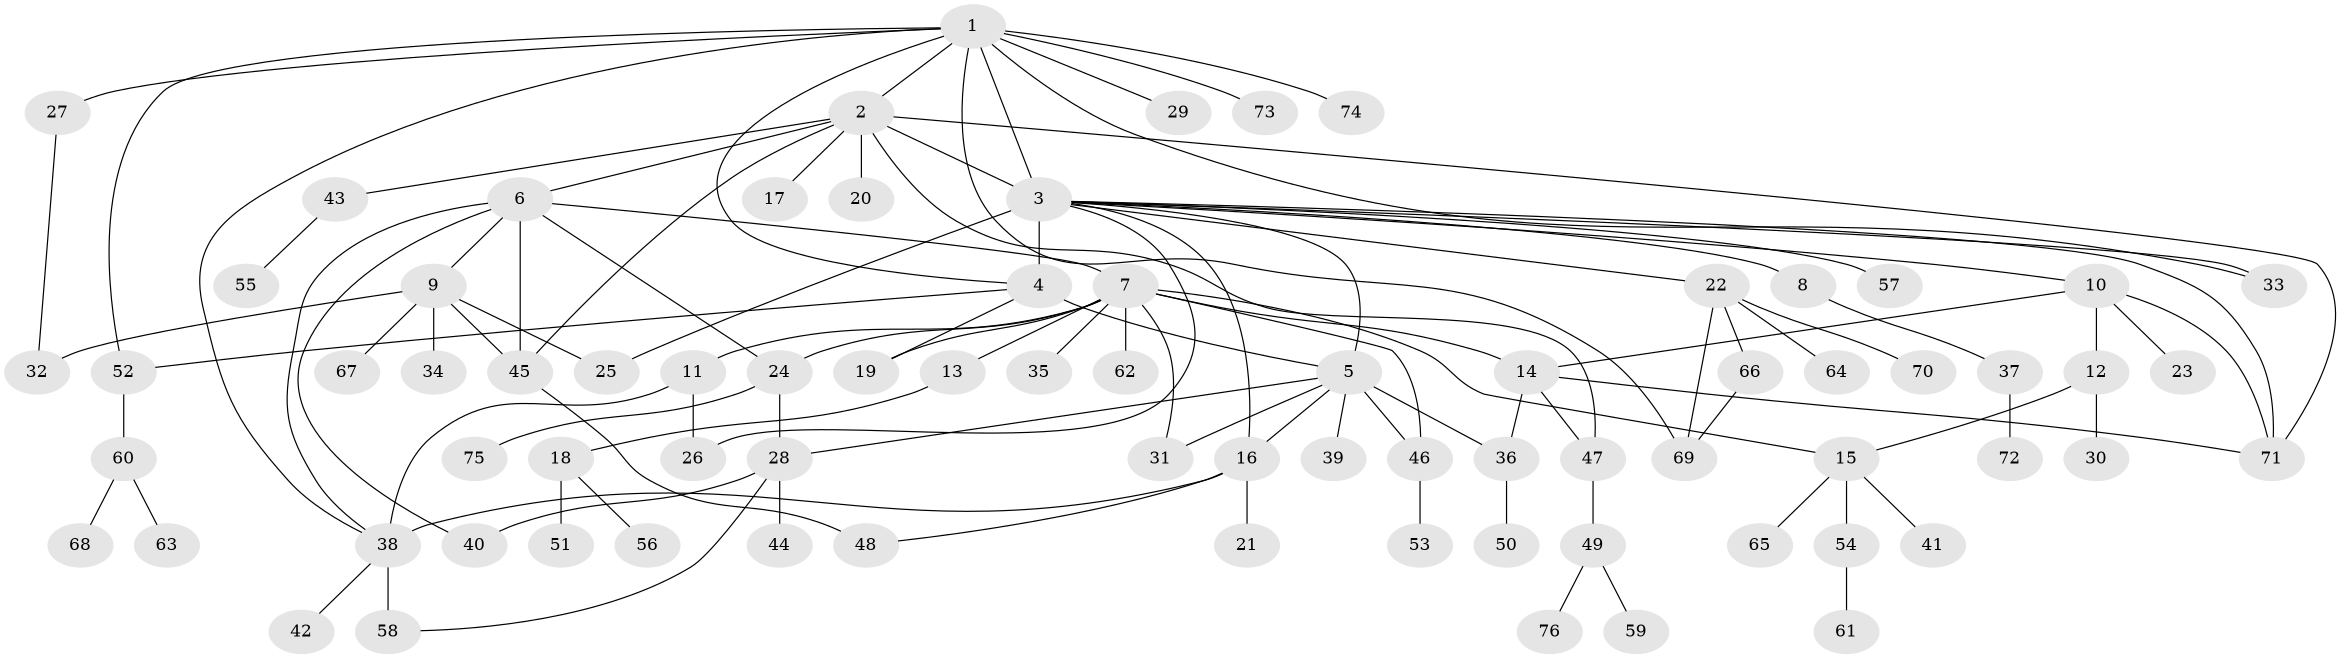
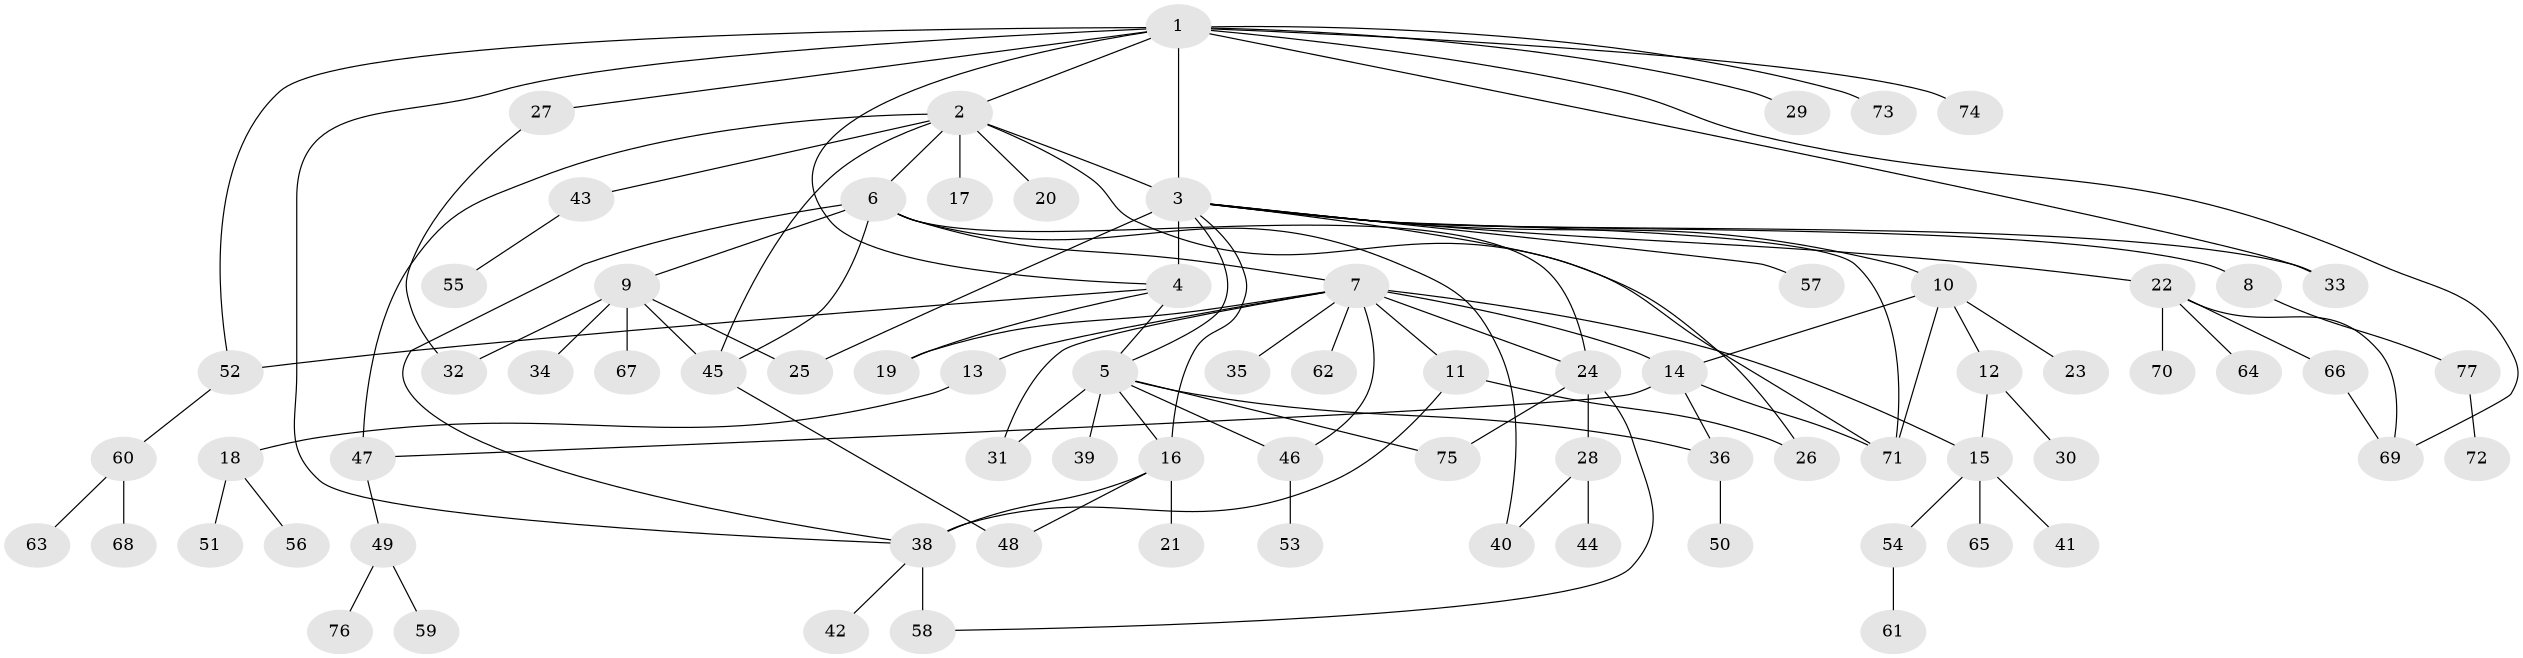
(2010, 372) -> (2468, 372)
(1064, 416) -> (1256, 411)
(616, 600) -> (1392, 612)
